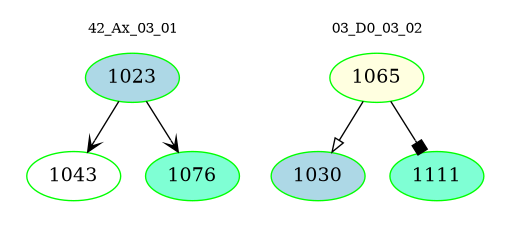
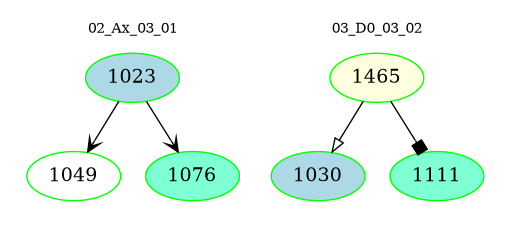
(133, 29) -> (133, 29)
(377, 78) -> (377, 78)
(74, 176) -> (74, 176)
